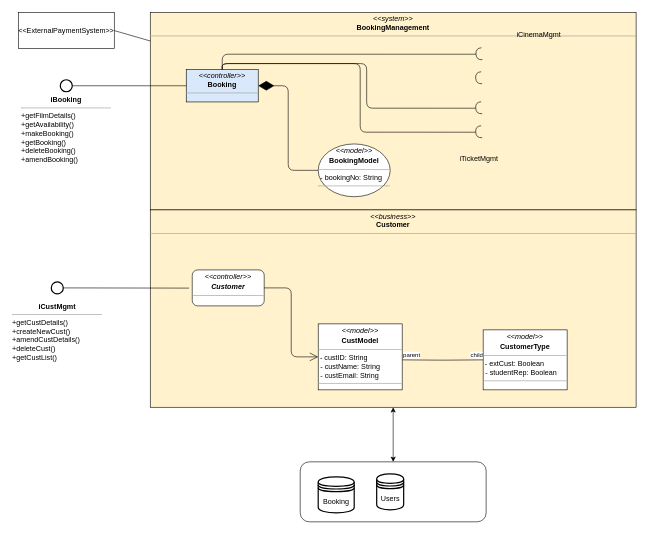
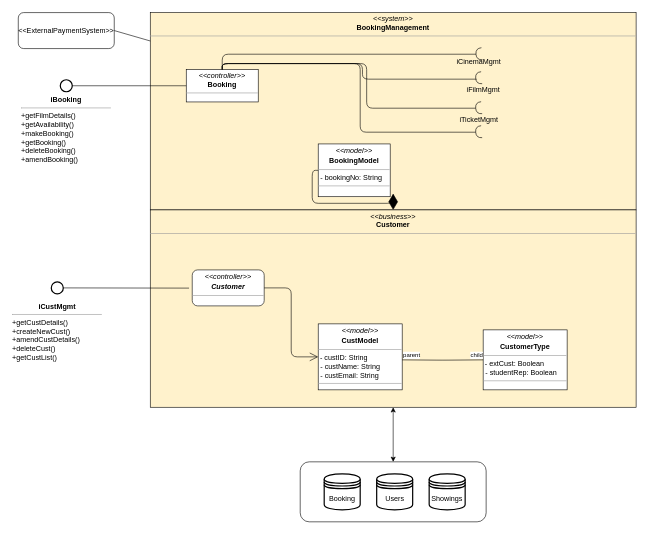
(66, 30) -> (66, 30)
(539, 39) -> (479, 66)
none -> (413, 79)
(222, 86) -> (222, 86)
none -> (483, 90)
(479, 159) -> (479, 120)
(299, 170) -> (393, 201)
(354, 170) -> (354, 170)
(390, 492) -> (395, 492)
none -> (447, 492)
(336, 495) -> (342, 492)
